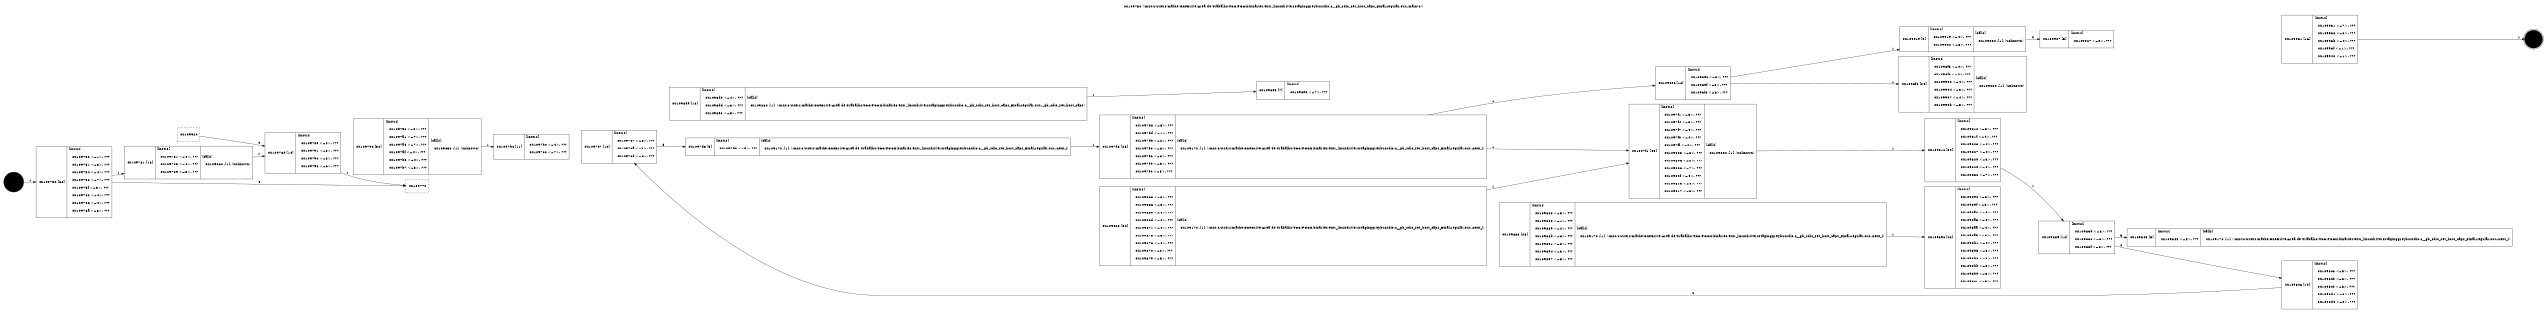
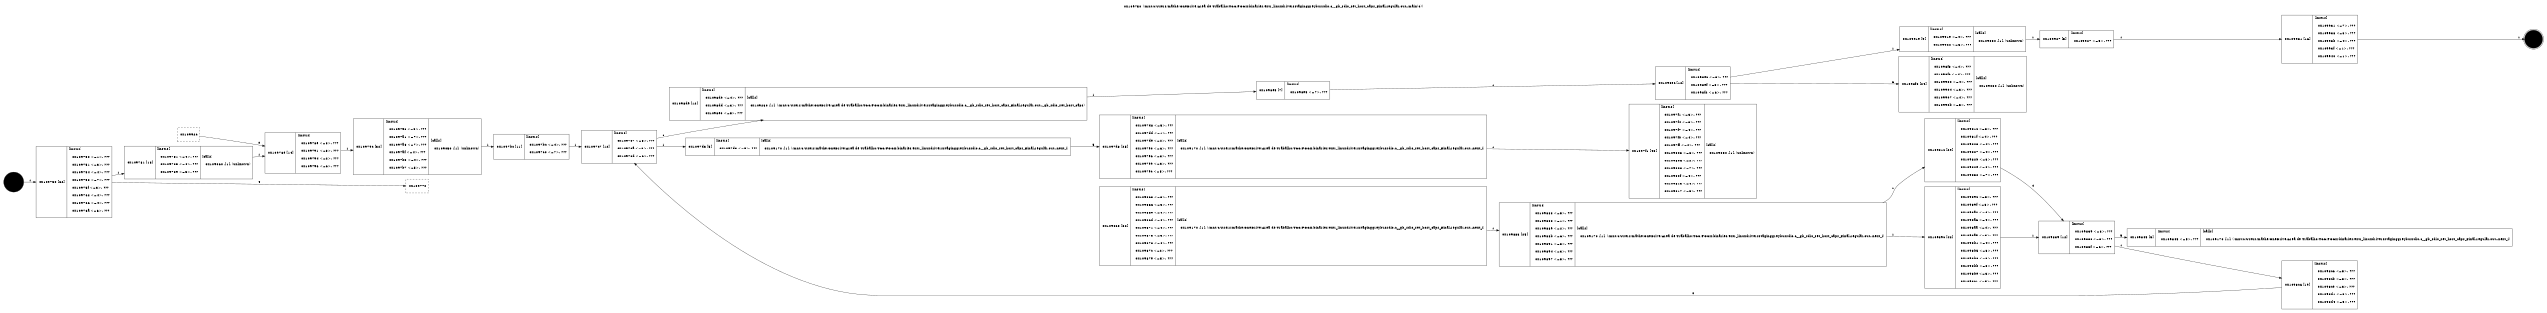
(2033, 37) -> (2033, 37)
none -> (2196, 39)
(1893, 82) -> (1893, 82)
(1540, 96) -> (1491, 87)
none -> (709, 129)
(663, 145) -> (663, 145)
(1093, 145) -> (1093, 145)
none -> (574, 147)
(1839, 151) -> (1900, 183)
(259, 155) -> (259, 155)
(1557, 177) -> (1492, 230)
(372, 181) -> (346, 151)
(2033, 186) -> (2033, 186)
none -> (2018, 237)
(2121, 245) -> (2121, 245)
